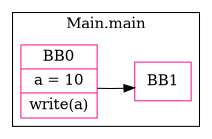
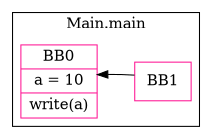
(111, 89) -> (121, 75)
